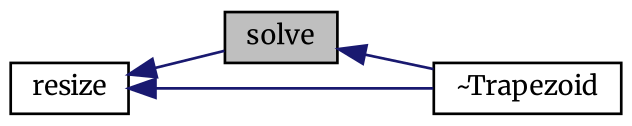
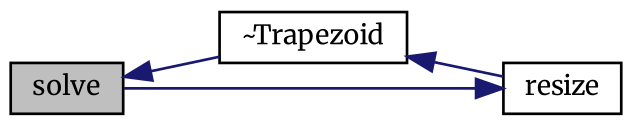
(294, 88) -> (469, 69)
